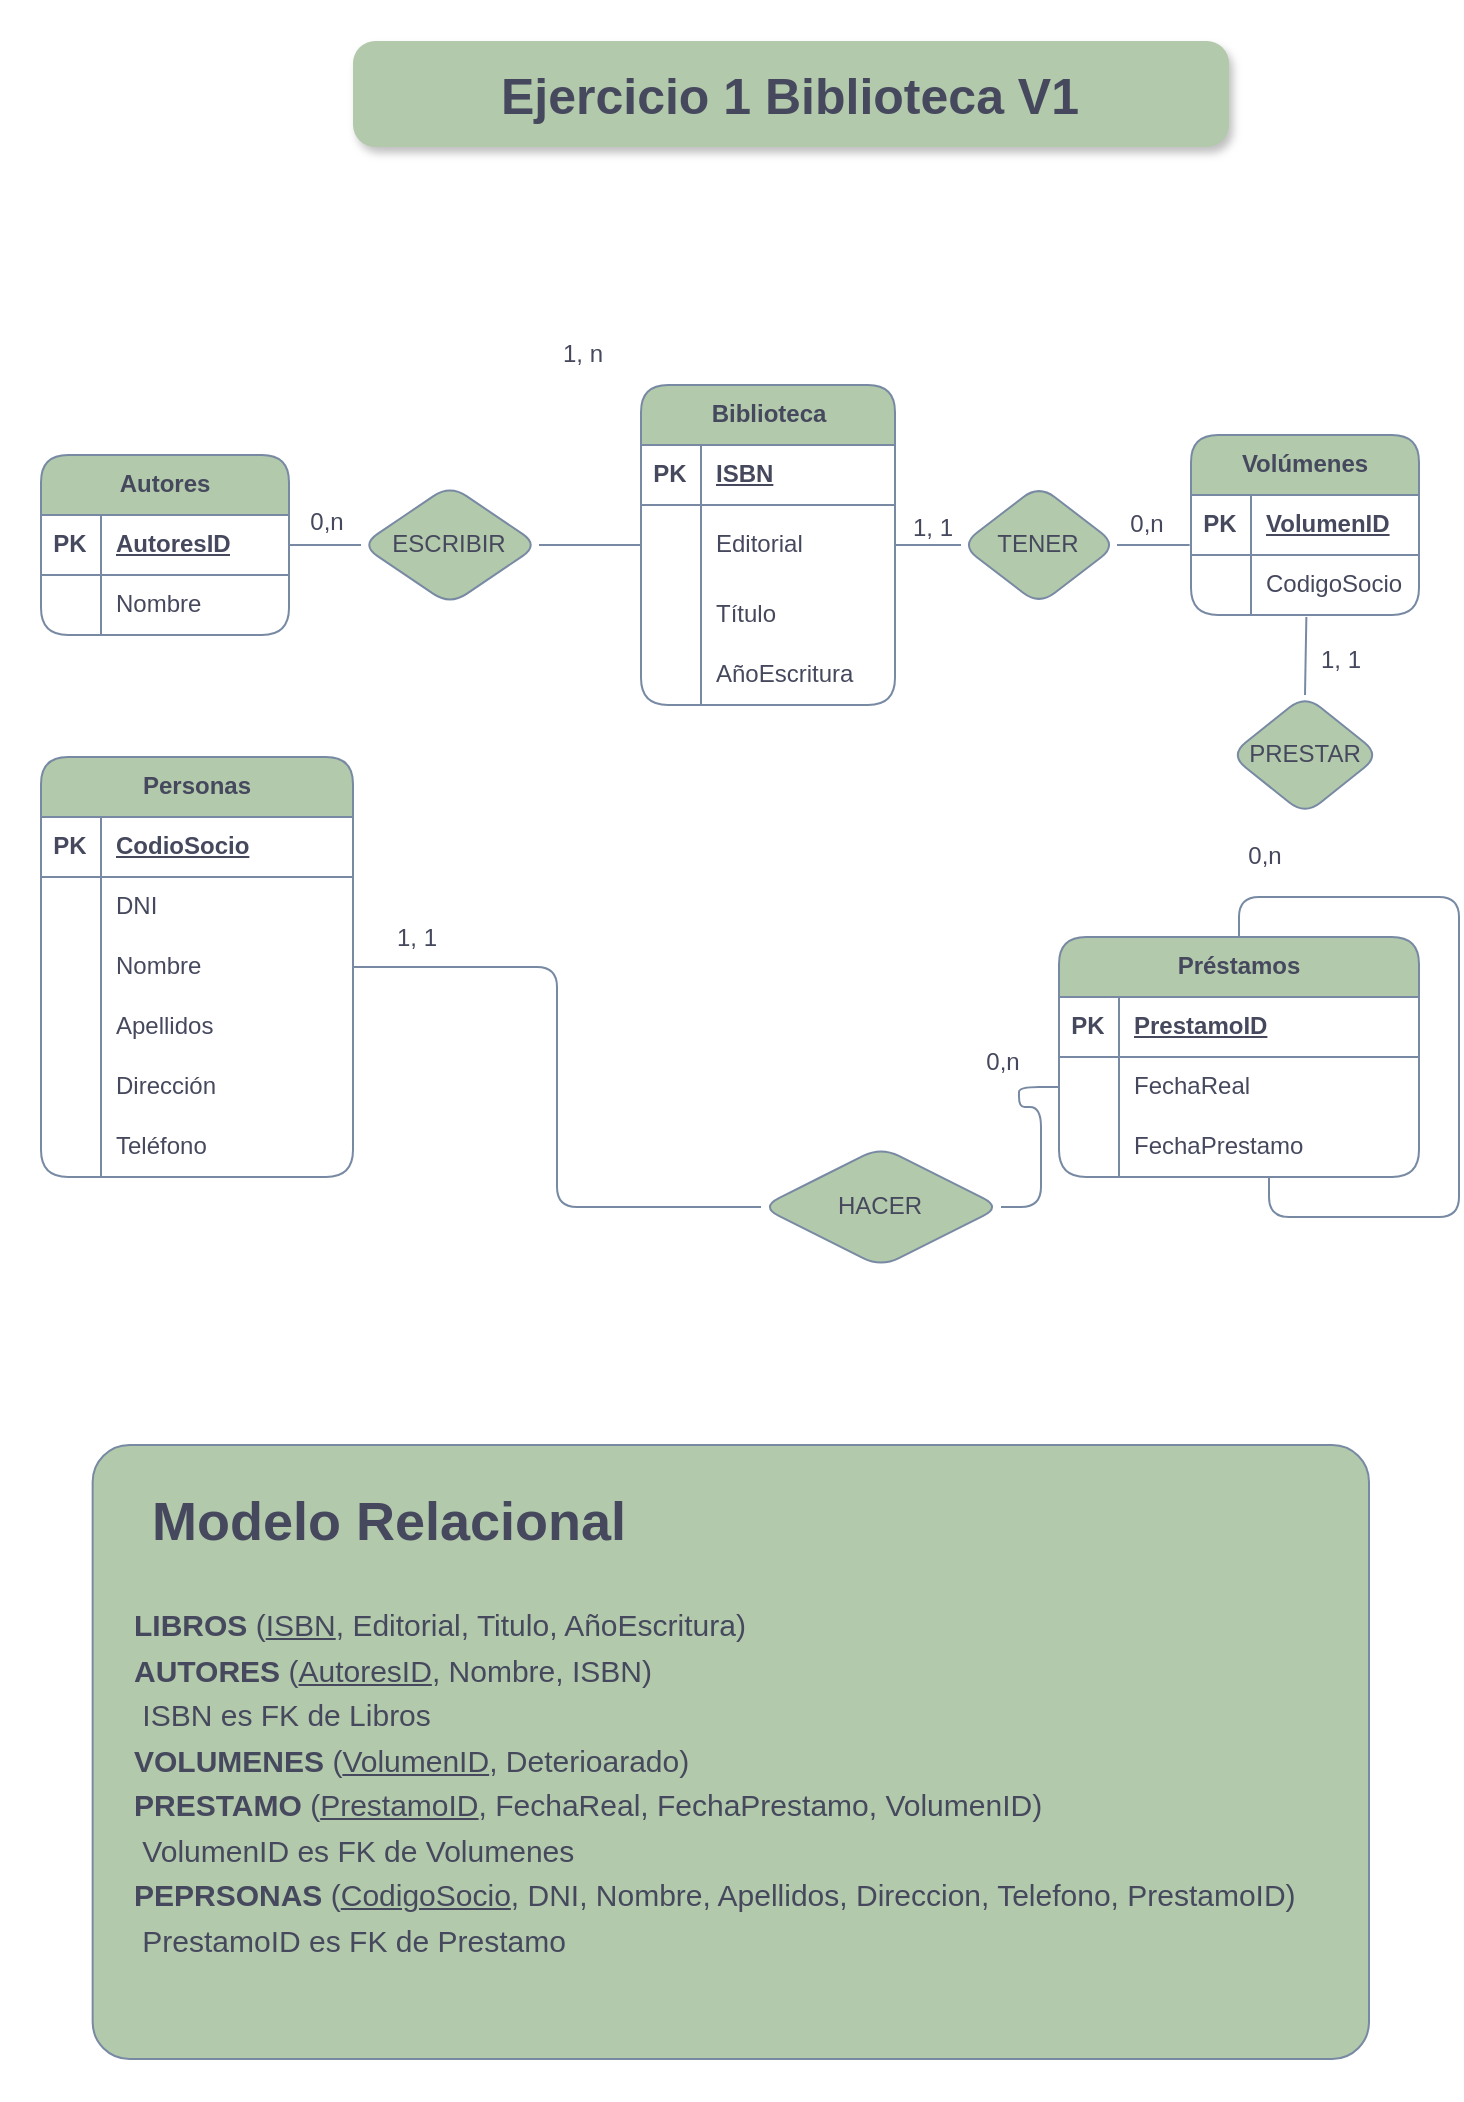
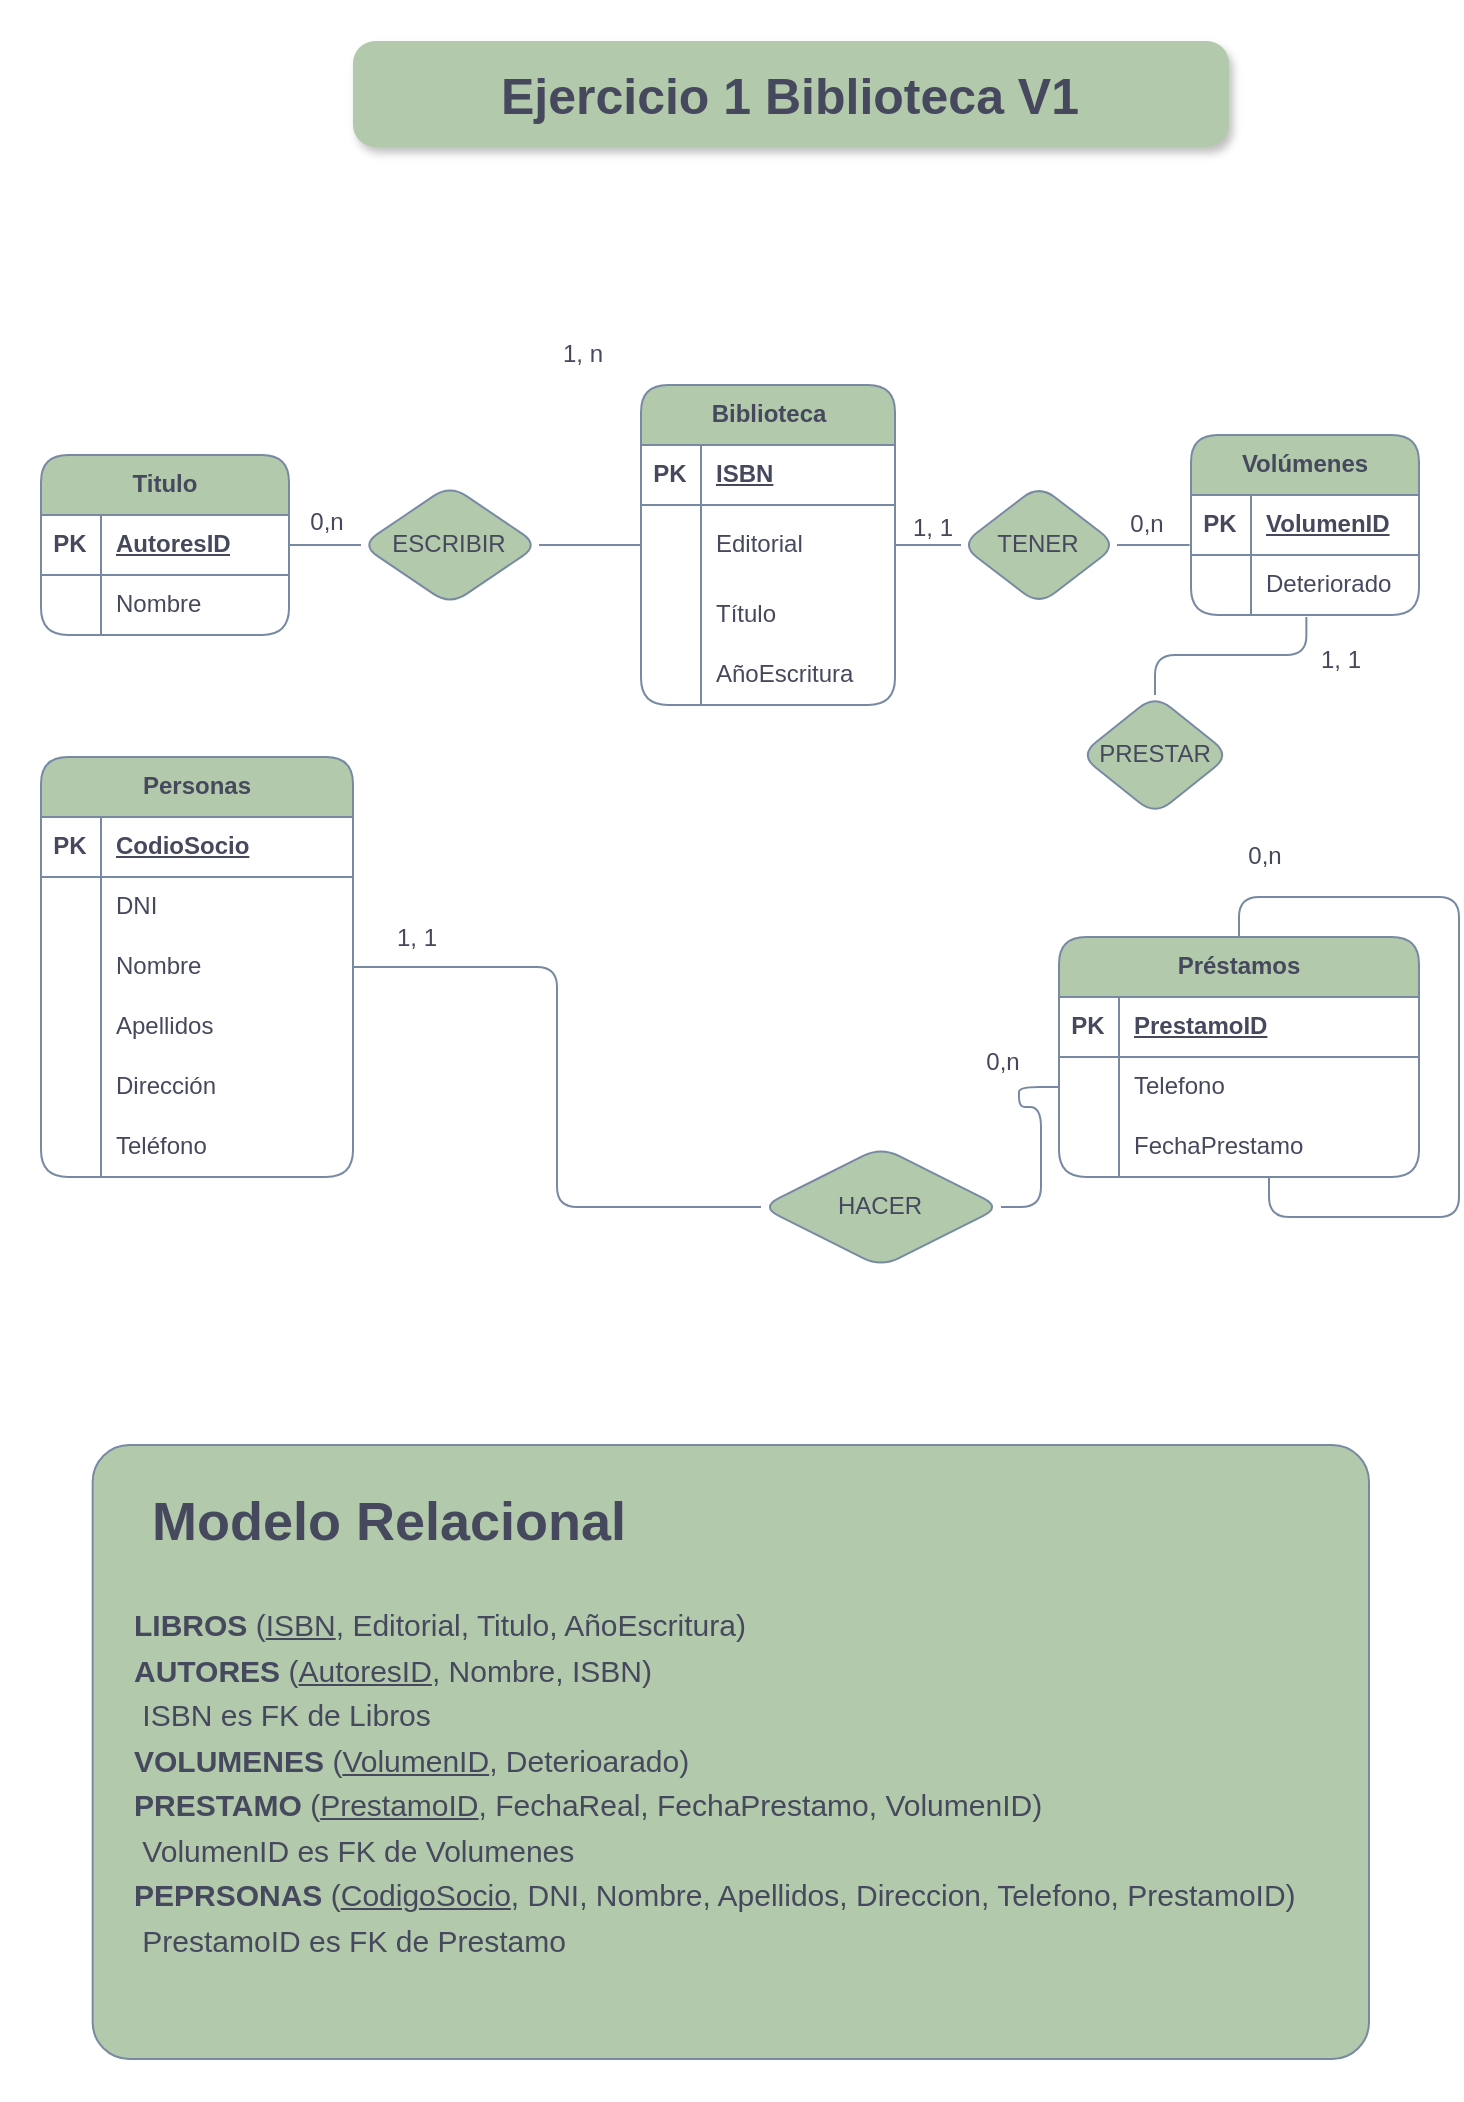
(166, 485) -> (166, 485)
(1335, 585) -> (1338, 585)
(1305, 755) -> (1155, 755)
(1192, 1087) -> (1186, 1087)
